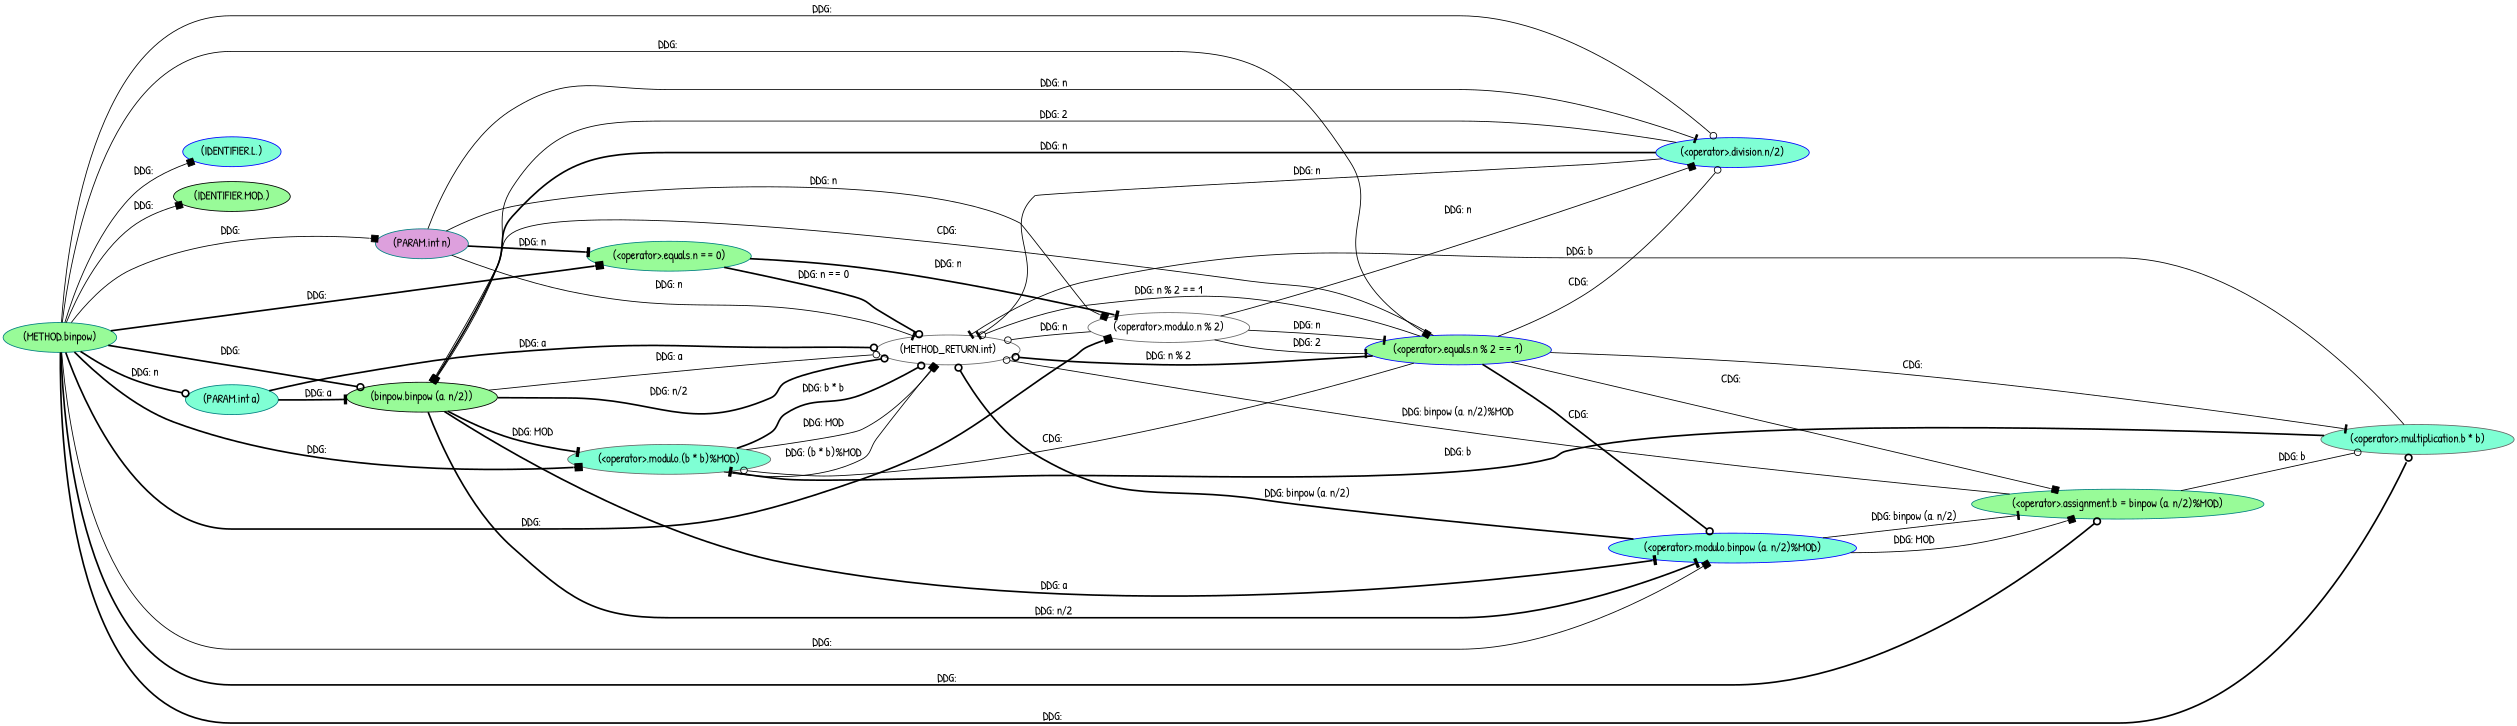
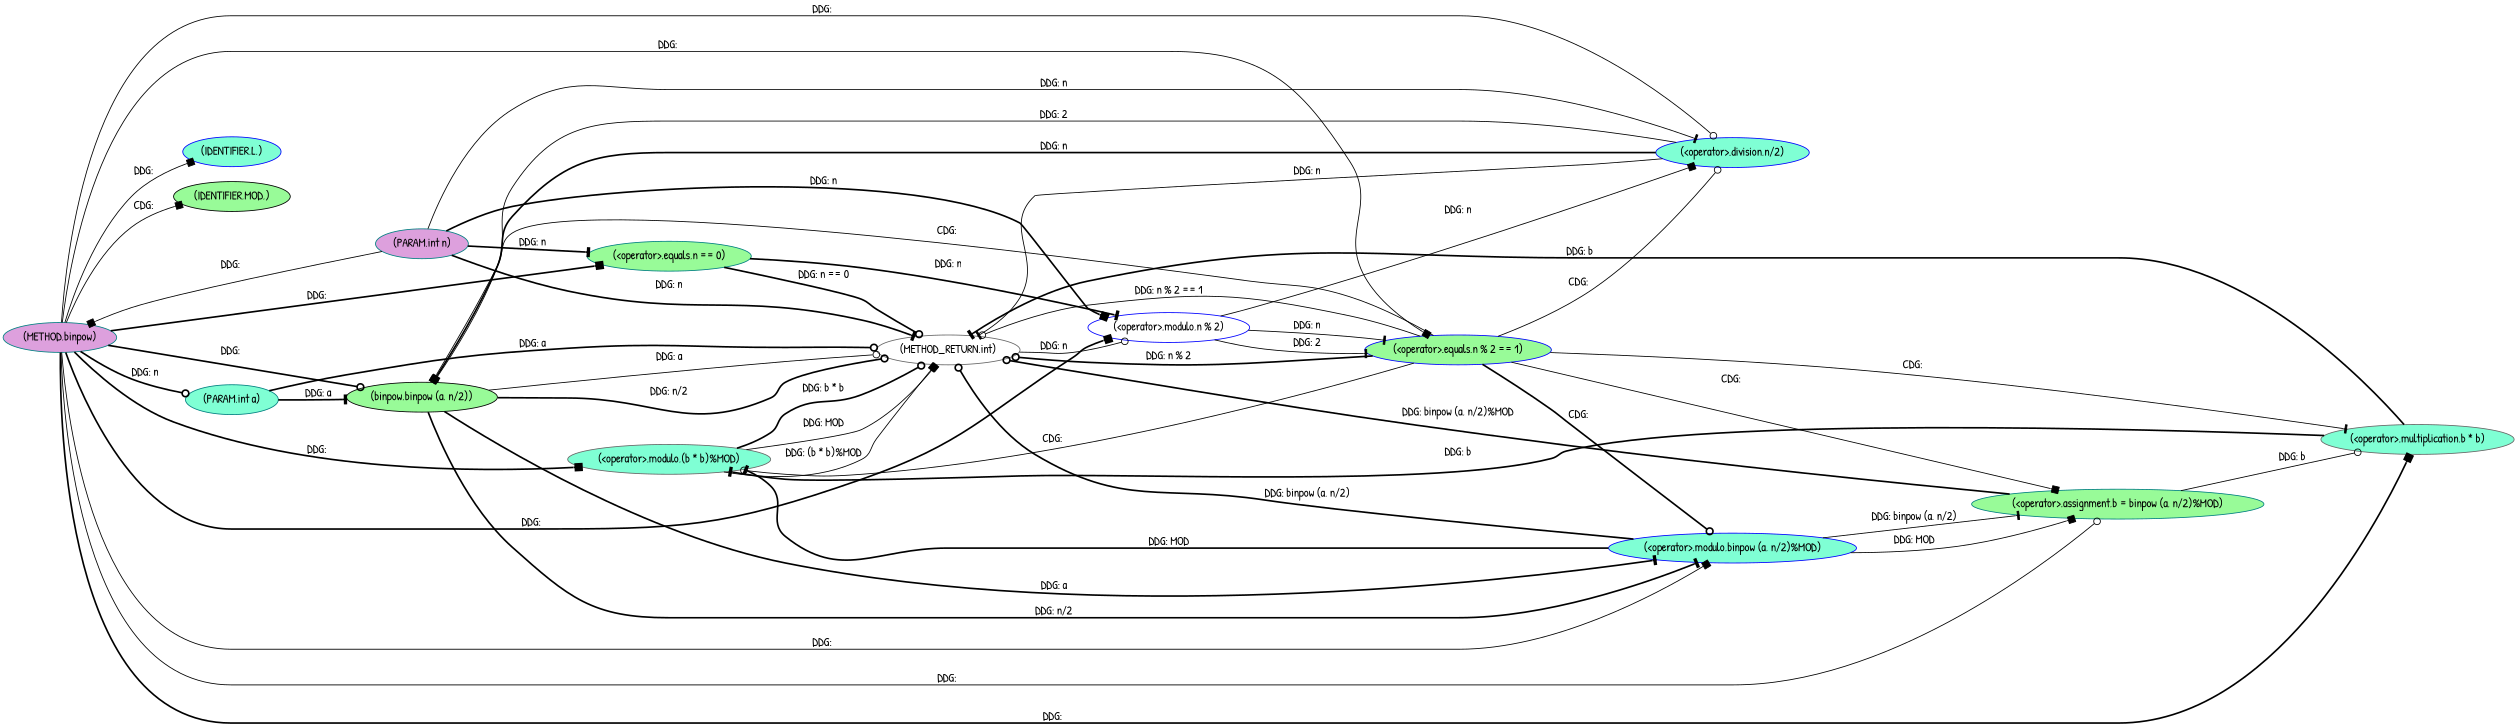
(794, 187) -> (794, 187)
(145, 206) -> (145, 206)
(208, 246) -> (238, 281)
(1709, 258) -> (1709, 258)
(680, 304) -> (680, 304)
(1169, 328) -> (1169, 328)
(1051, 335) -> (1071, 353)
(60, 337) -> (60, 337)
(510, 438) -> (1153, 548)
(1508, 438) -> (1508, 438)
(980, 685) -> (980, 685)
(1155, 723) -> (1155, 723)
